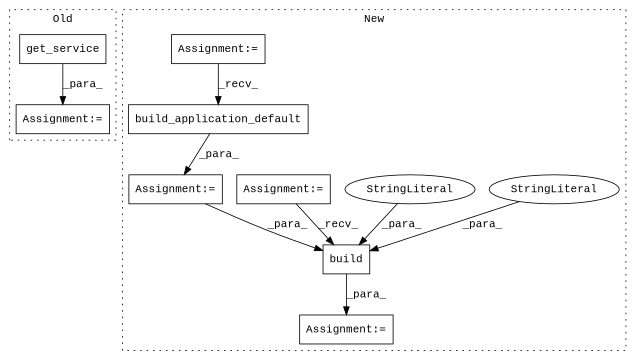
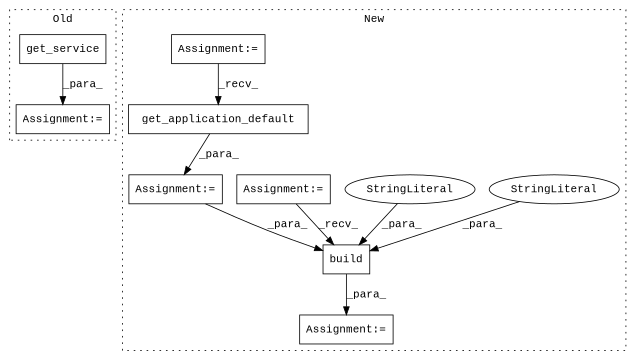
(218, 119) -> (218, 119)
